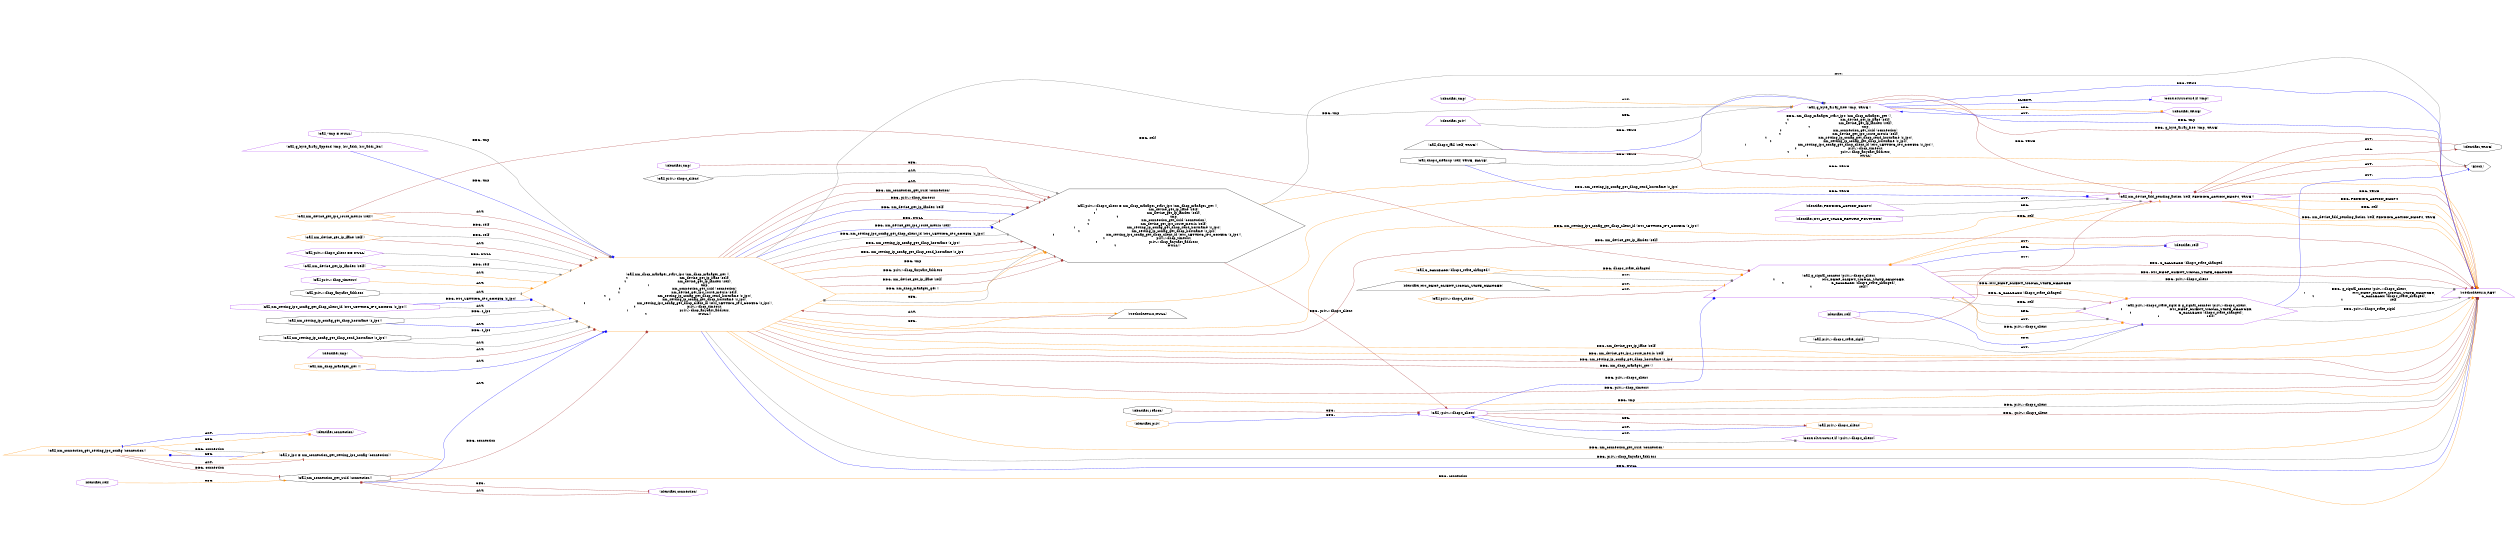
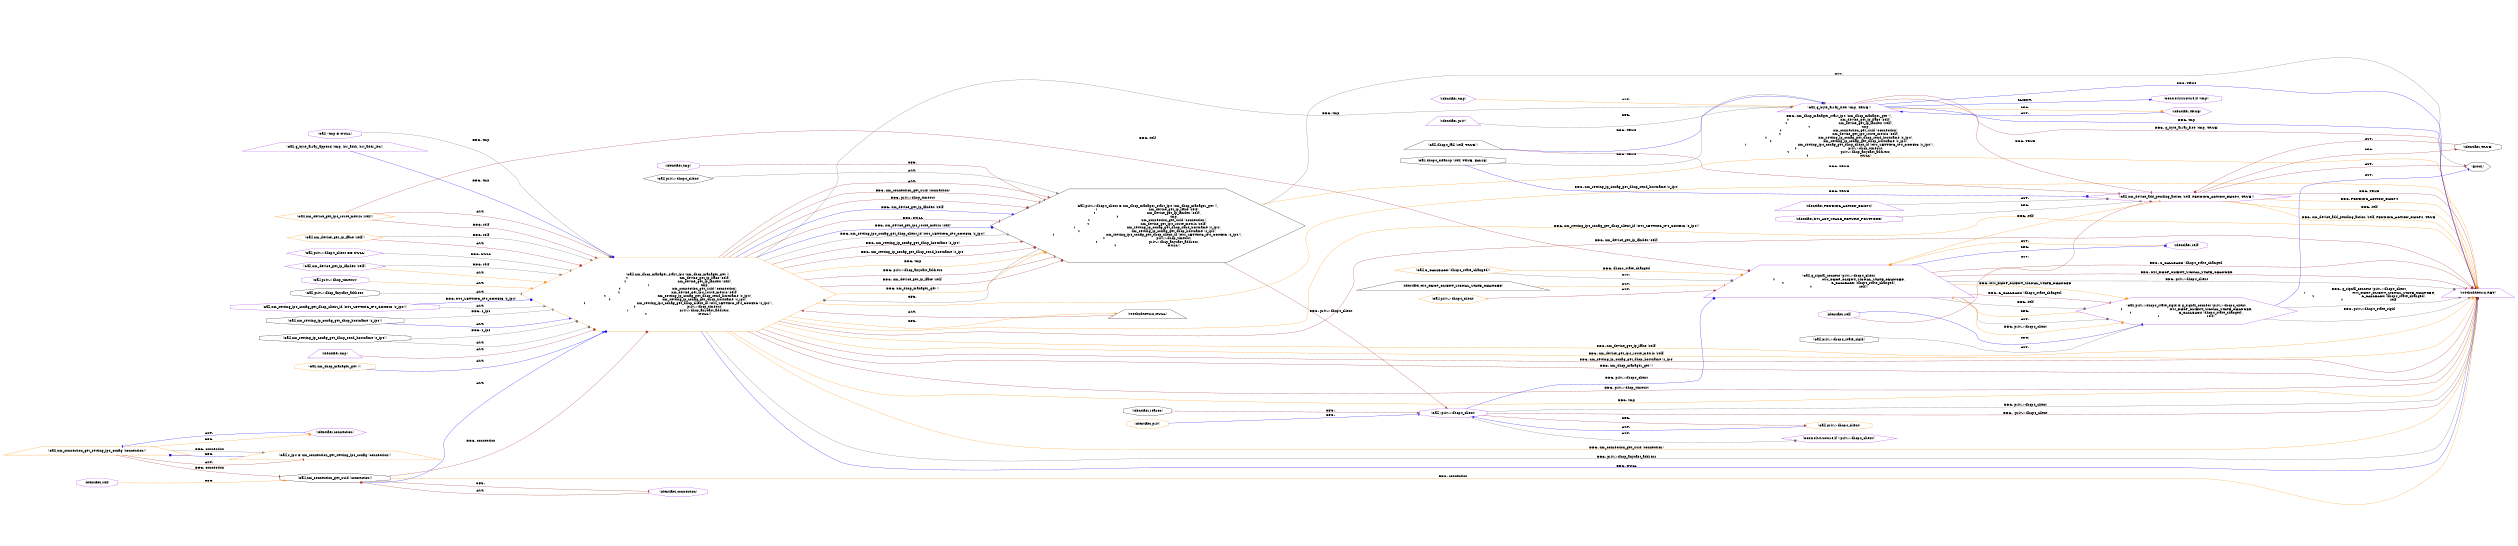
(1294, 412) -> (1294, 412)
